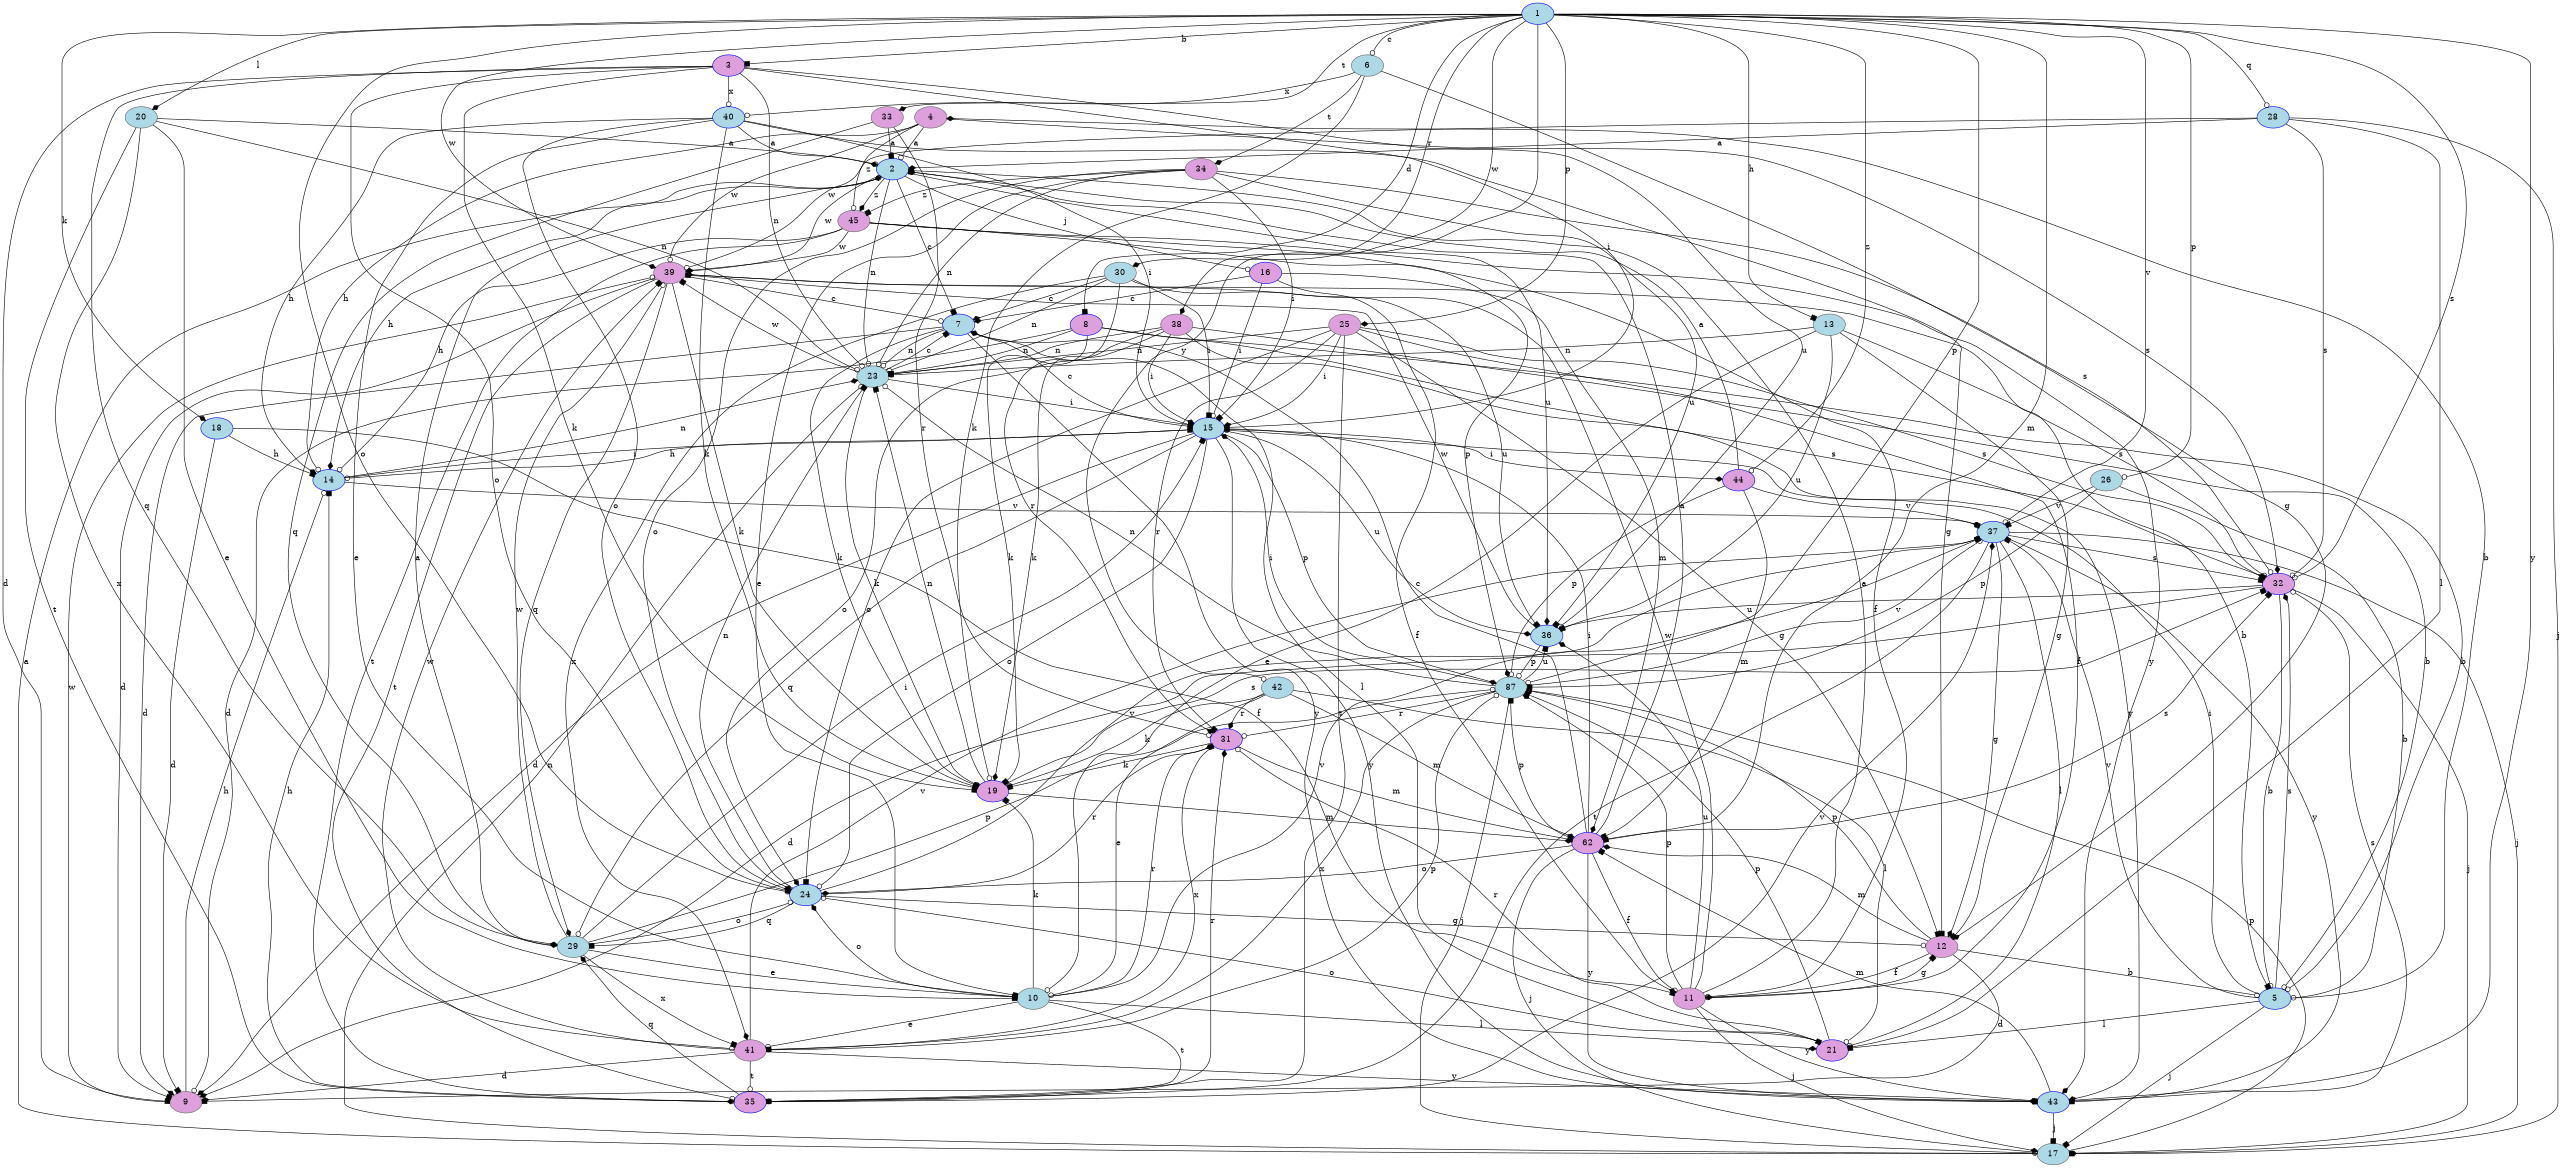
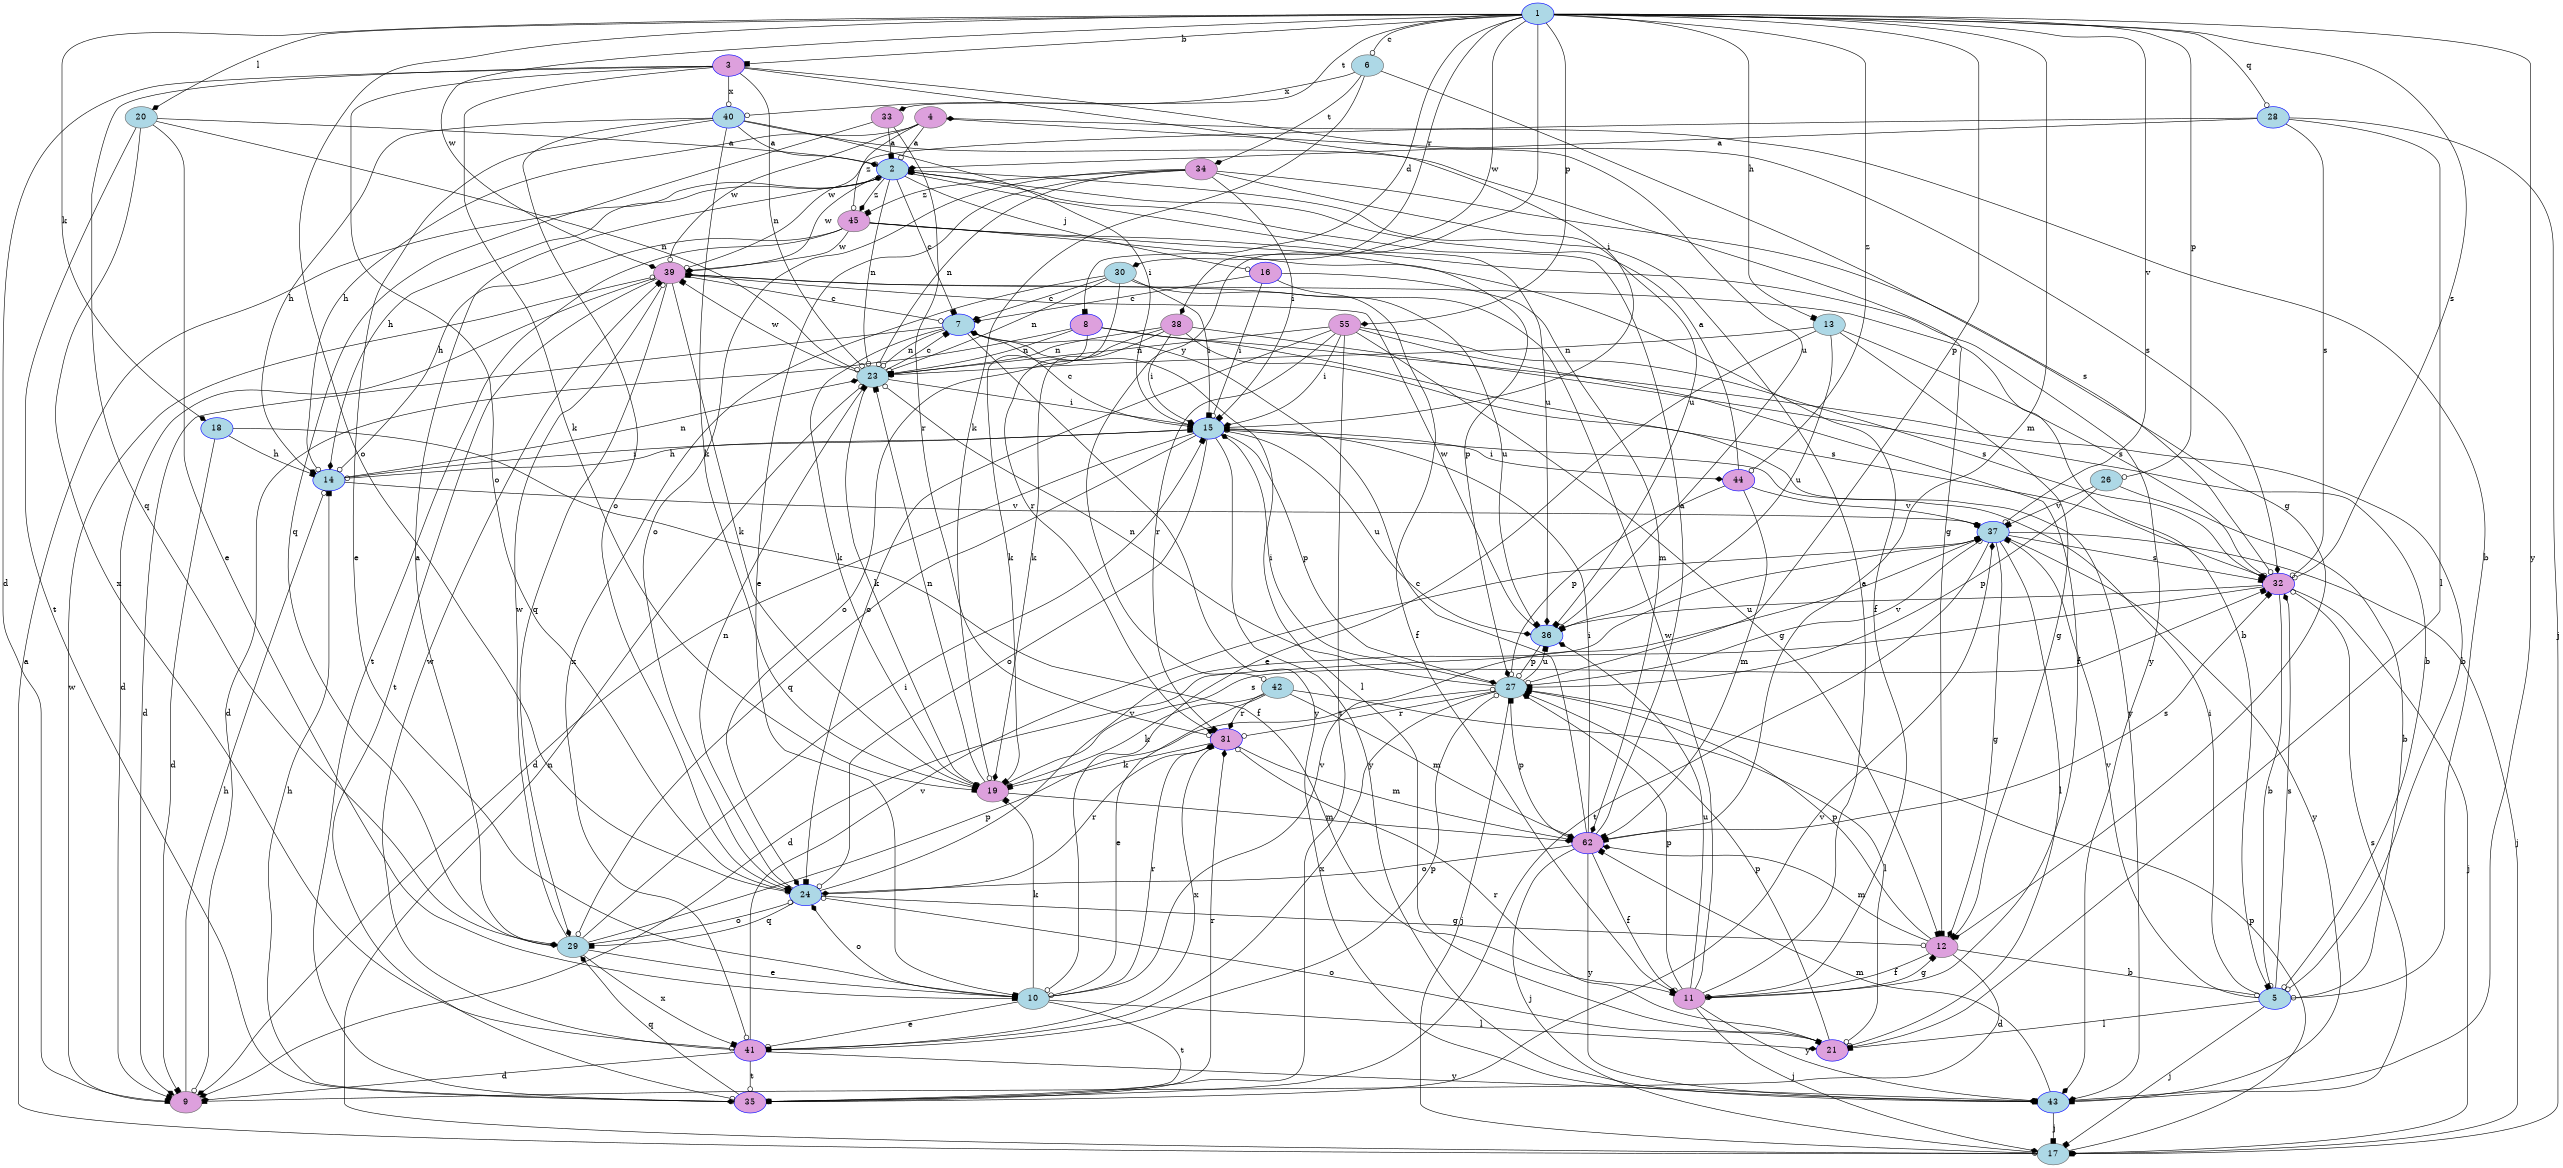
(1345, 325) -> (1345, 325)
(629, 548) -> (628, 549)
(1511, 688) -> (1511, 688)
(993, 791) -> (993, 791)
(750, 1050) -> (750, 1050)
